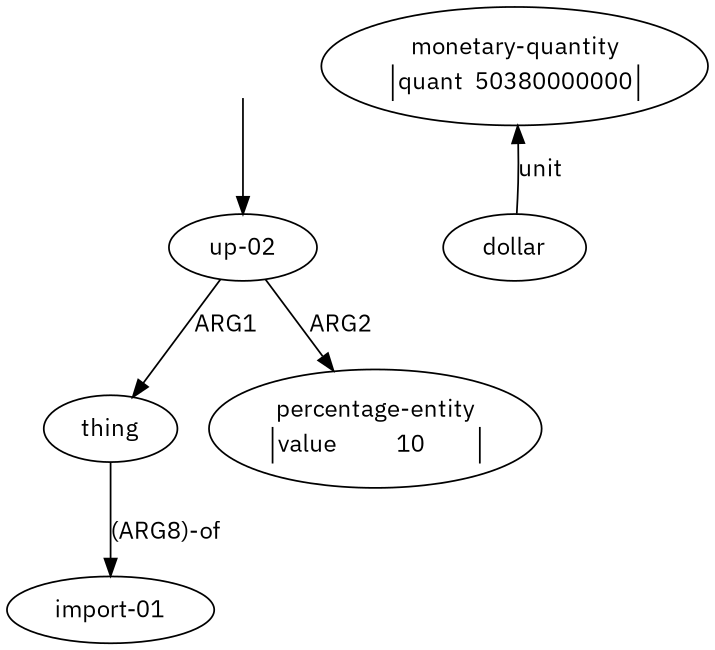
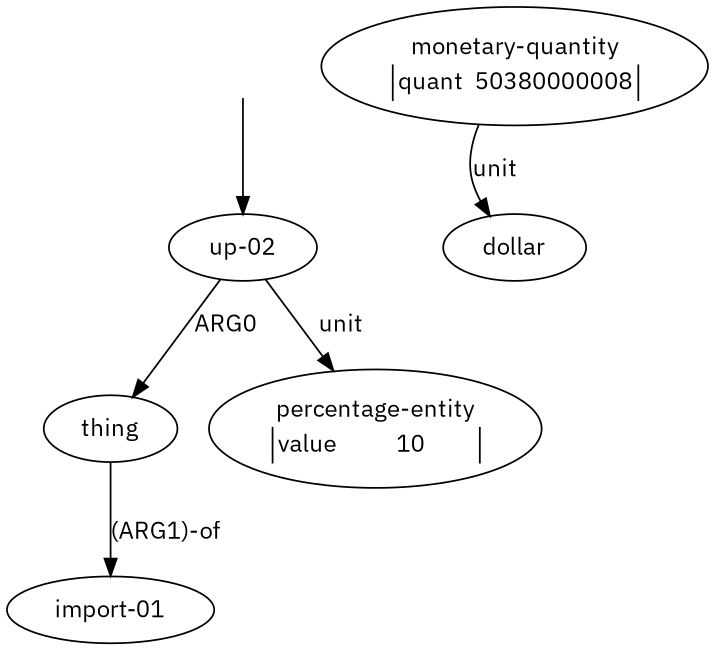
(554, 82) -> (554, 82)
(518, 179) -> (470, 163)
(226, 325) -> (226, 325)
(341, 325) -> (341, 325)
(166, 532) -> (166, 532)
